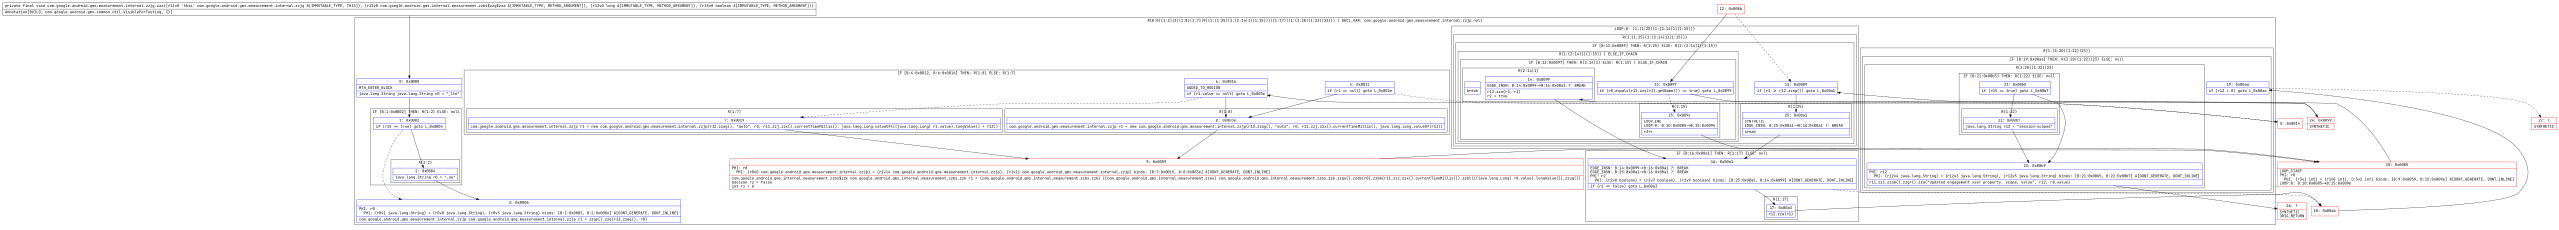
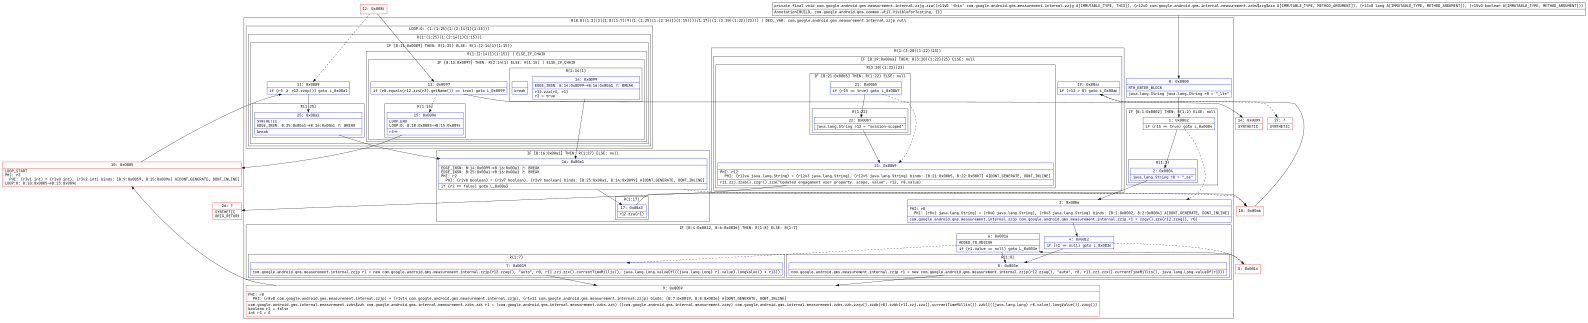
(1953, 102) -> none
(2065, 119) -> (916, 119)
(2289, 175) -> (14, 175)
none -> (1075, 228)
